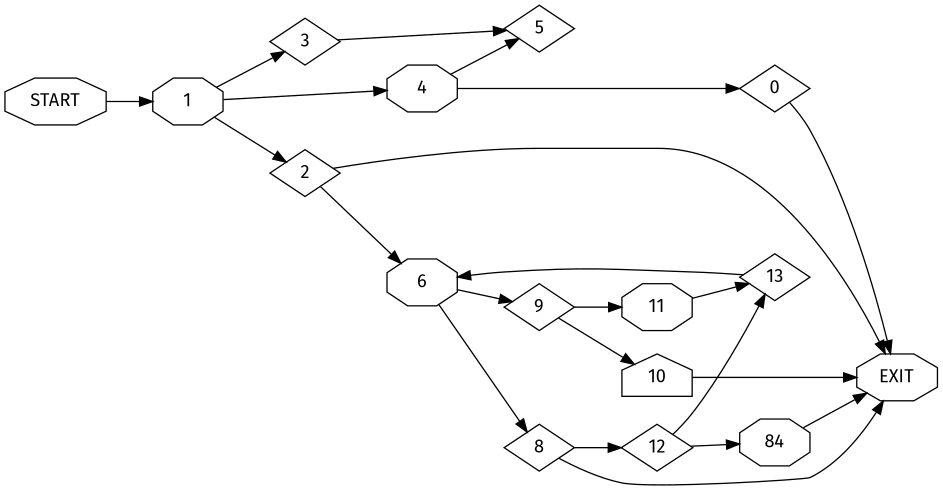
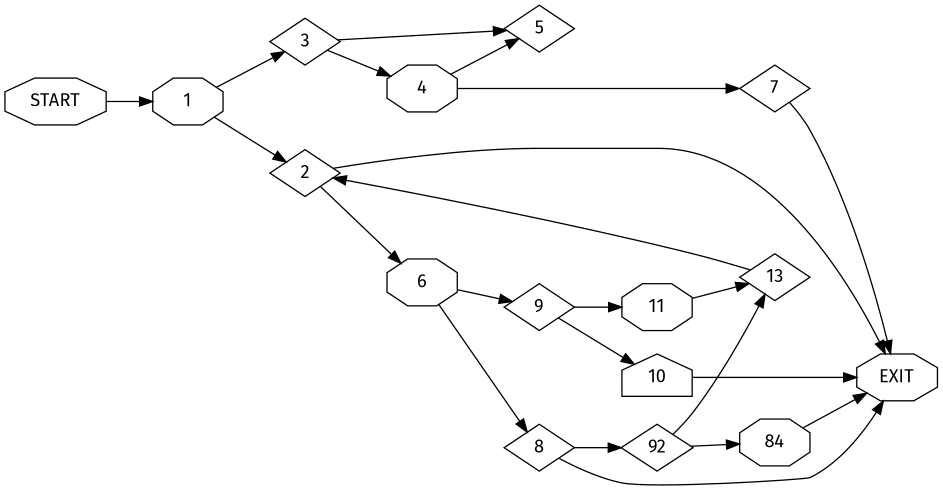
(775, 88) -> (775, 88)
(299, 95) -> (353, 61)
(607, 269) -> (549, 221)
(657, 448) -> (657, 448)
